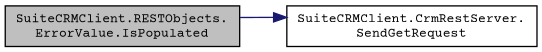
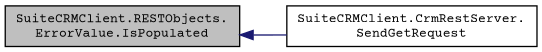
(257, 17) -> (270, 35)
